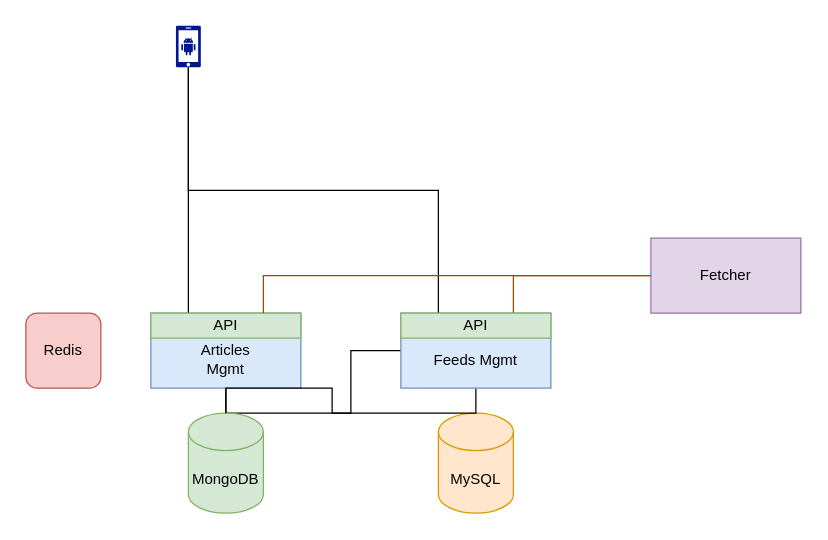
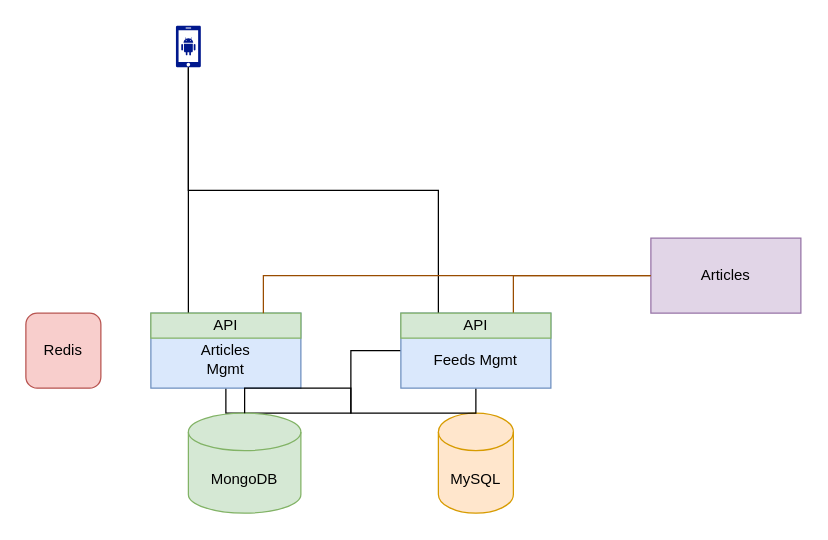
(726, 276) -> (726, 276)
(226, 463) -> (244, 463)
